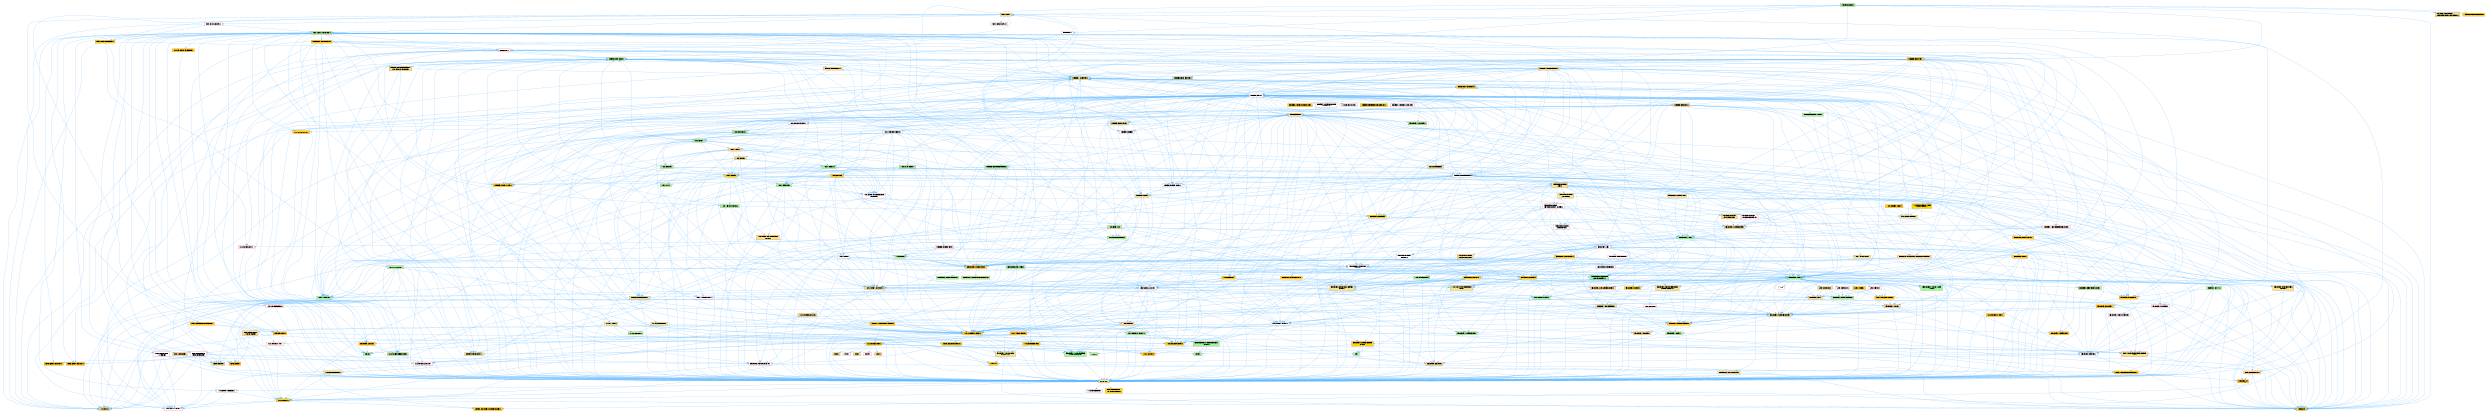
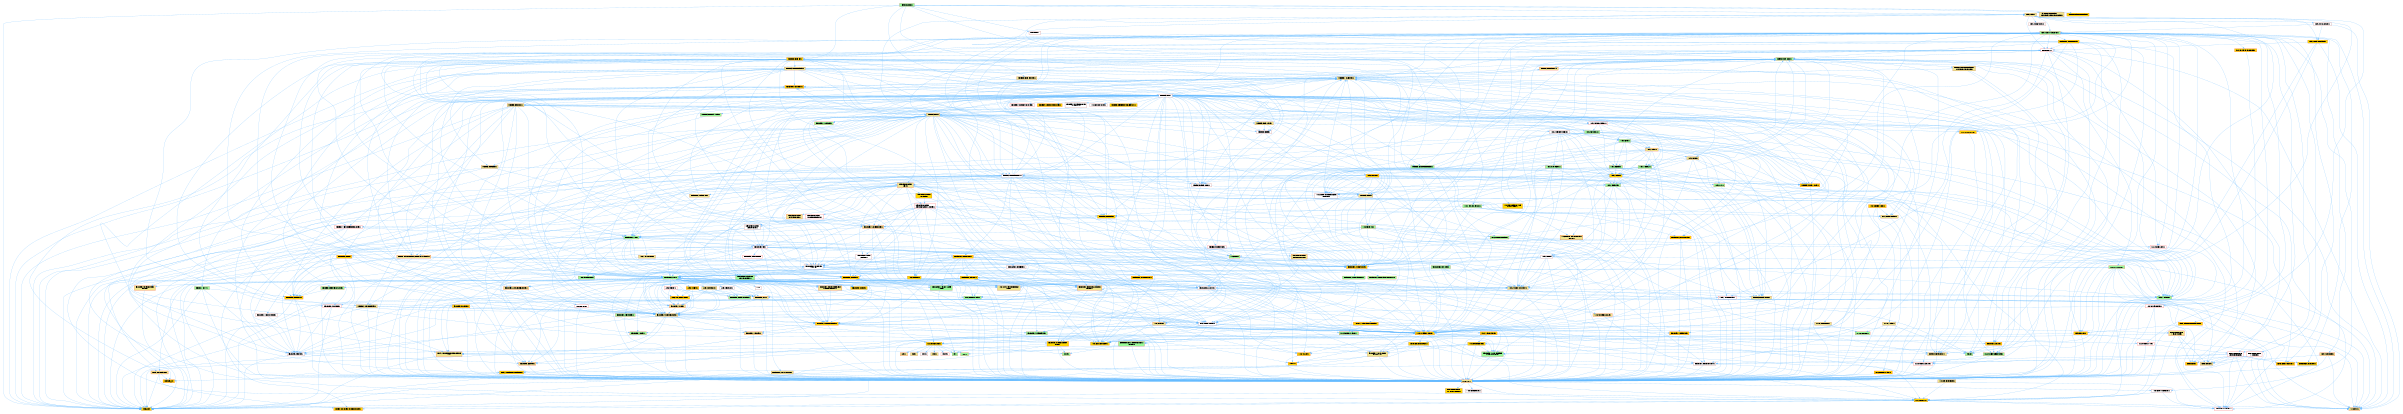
(1435, 167) -> (490, 167)
(1566, 196) -> (924, 196)
none -> (625, 315)
